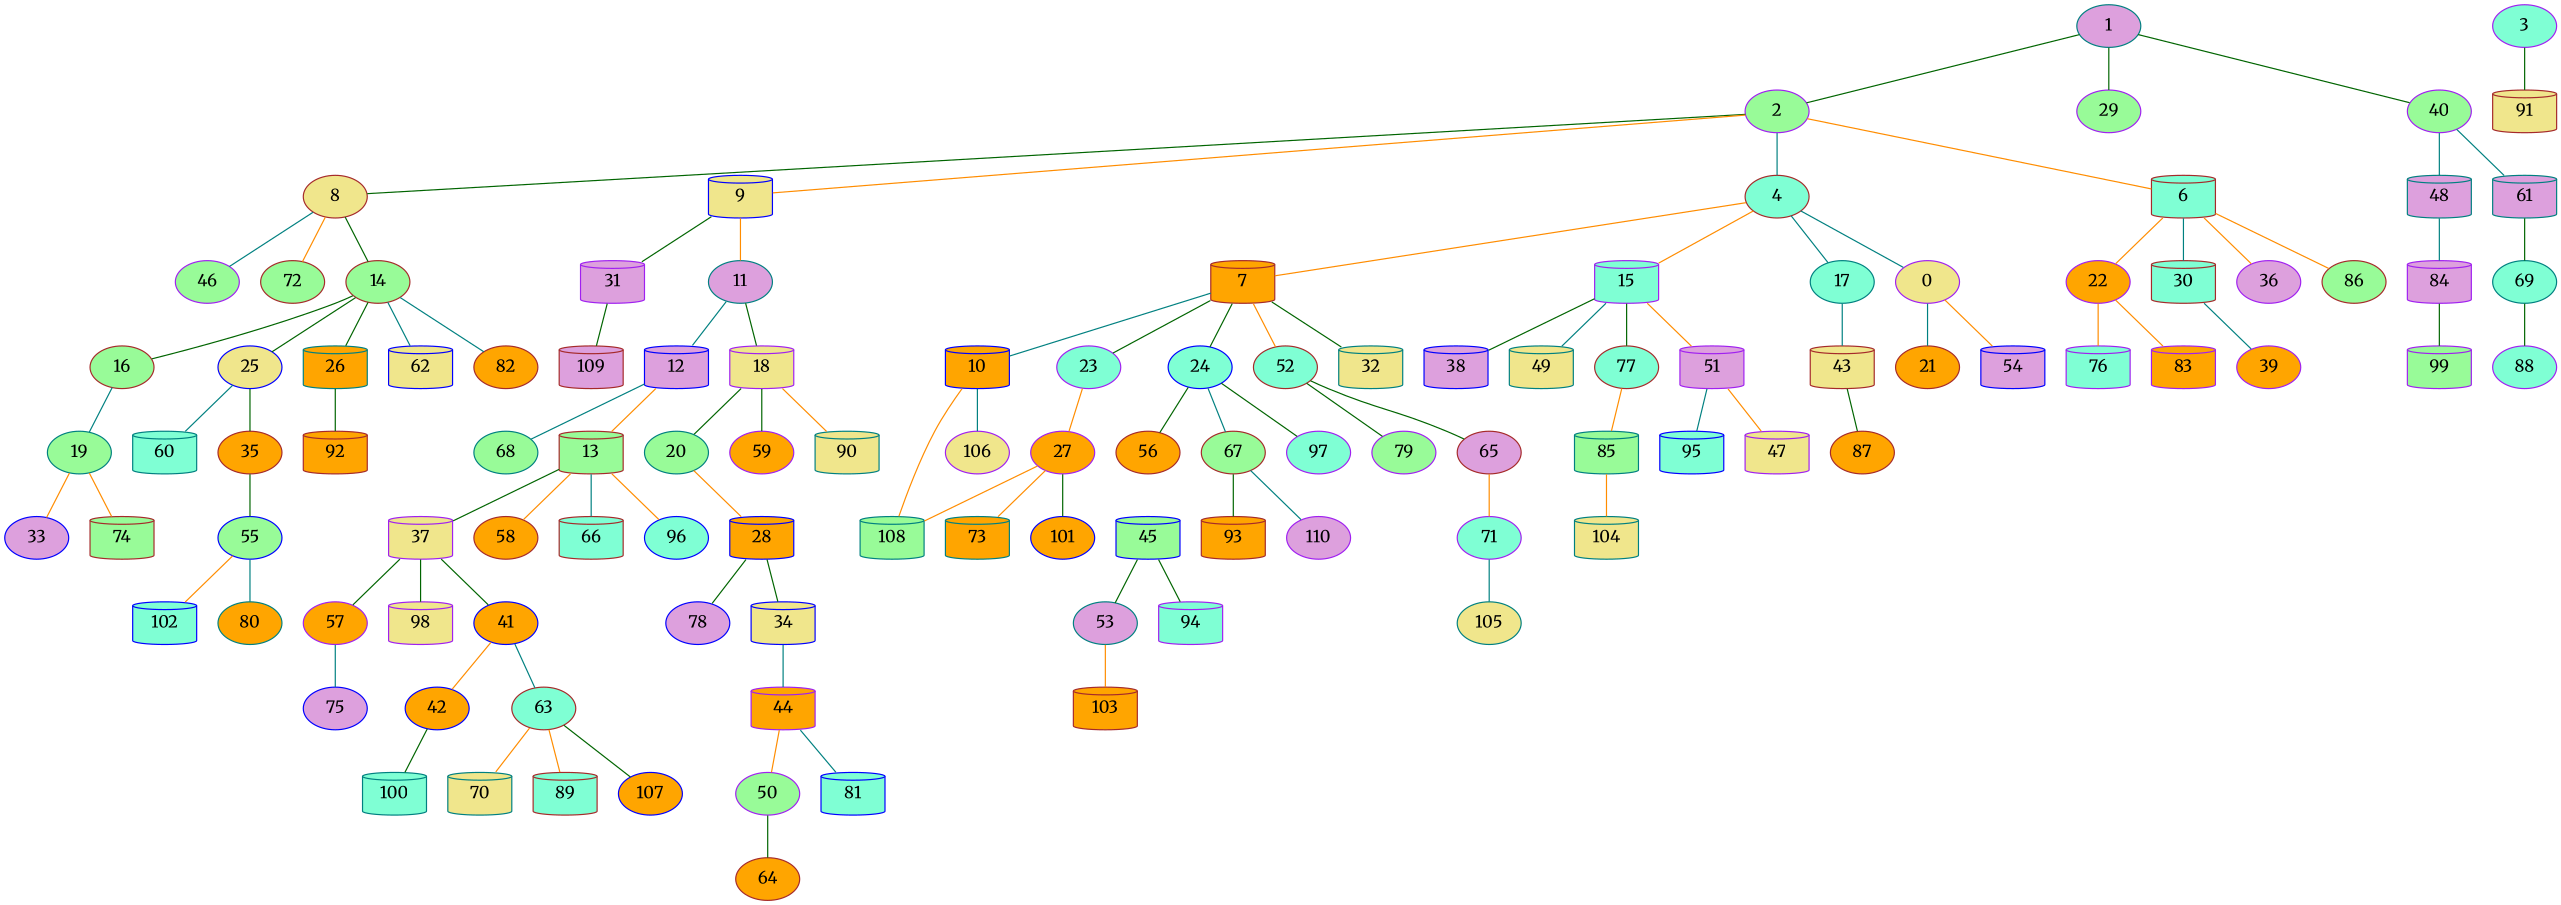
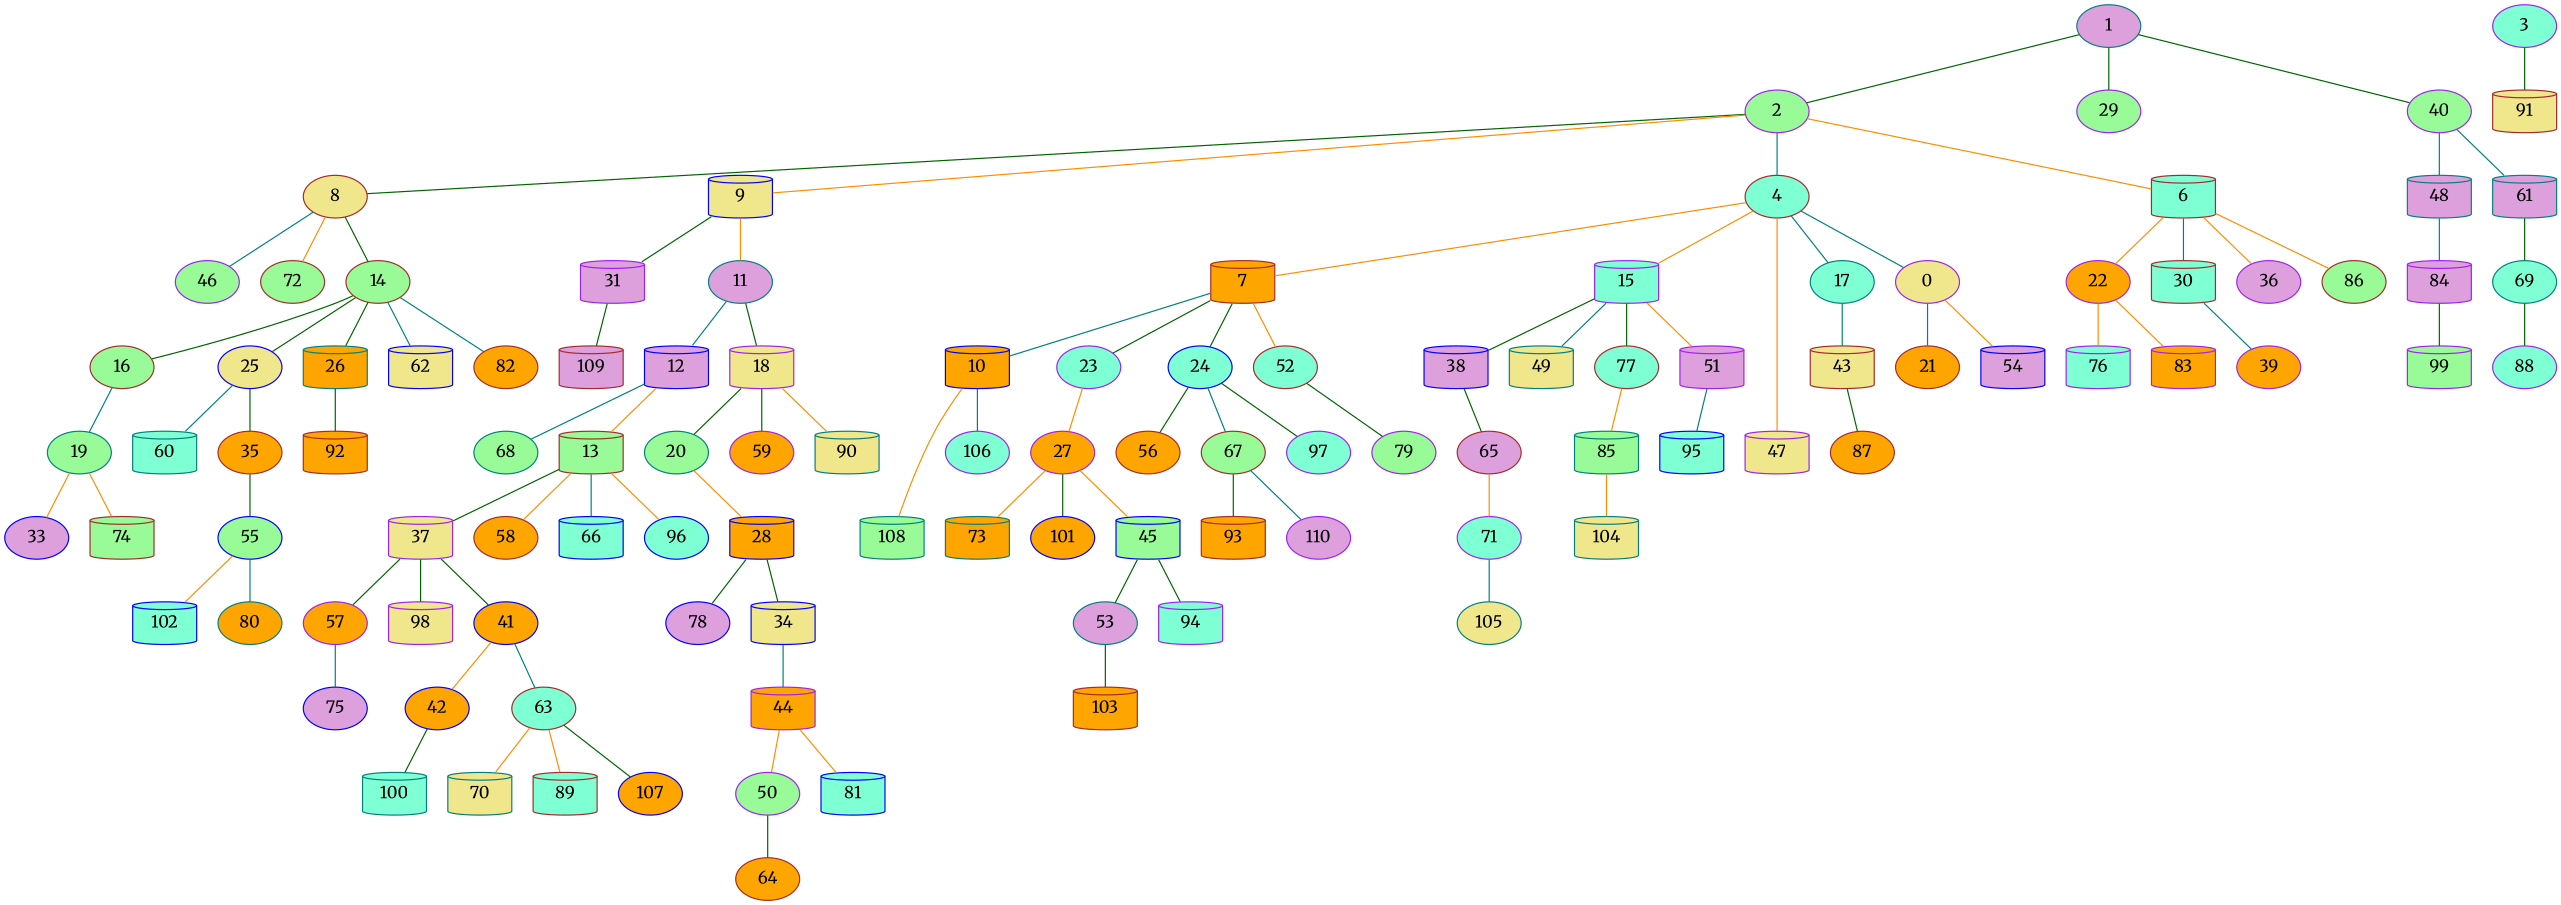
(1371, 367) -> none
(1387, 410) -> (1473, 410)
(1745, 410) -> (1777, 325)
(977, 453) -> (977, 453)
(981, 493) -> (1104, 494)
(591, 538) -> (591, 538)
(1105, 666) -> (1105, 666)
(818, 751) -> (818, 751)
